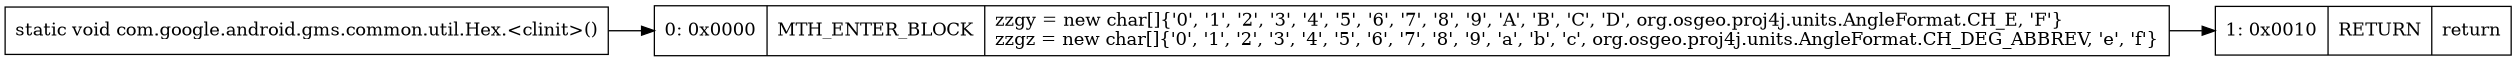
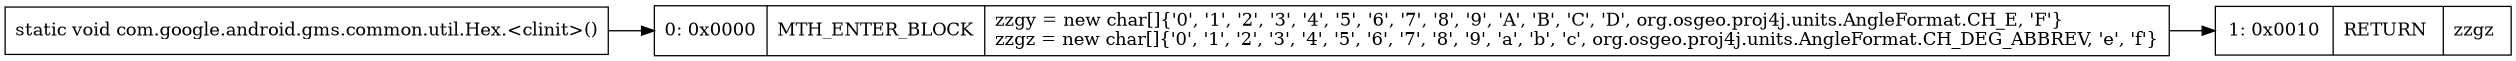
(2471, 30) -> (2474, 30)
